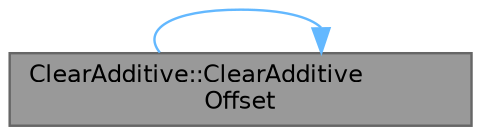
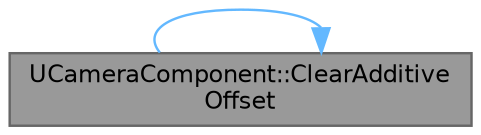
(241, 89) -> (241, 89)
